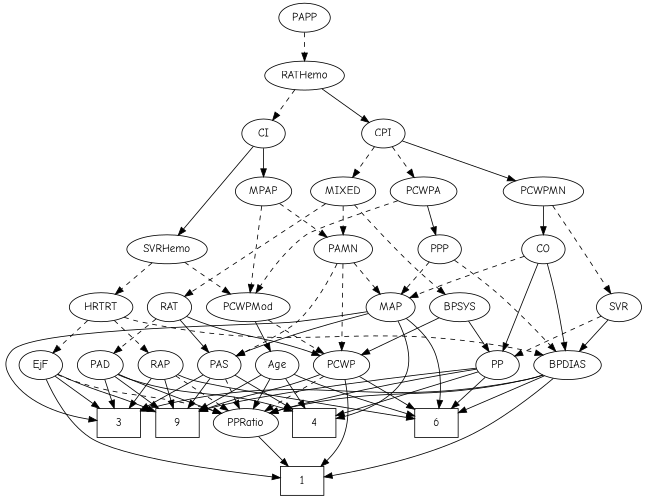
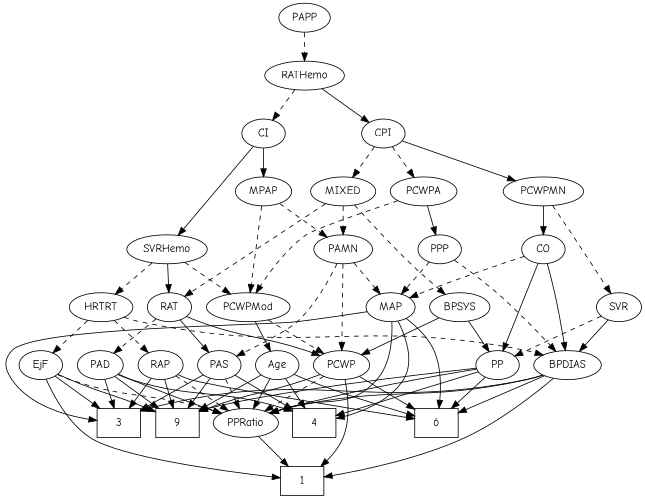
none -> (168, 274)
(305, 331) -> (381, 374)
